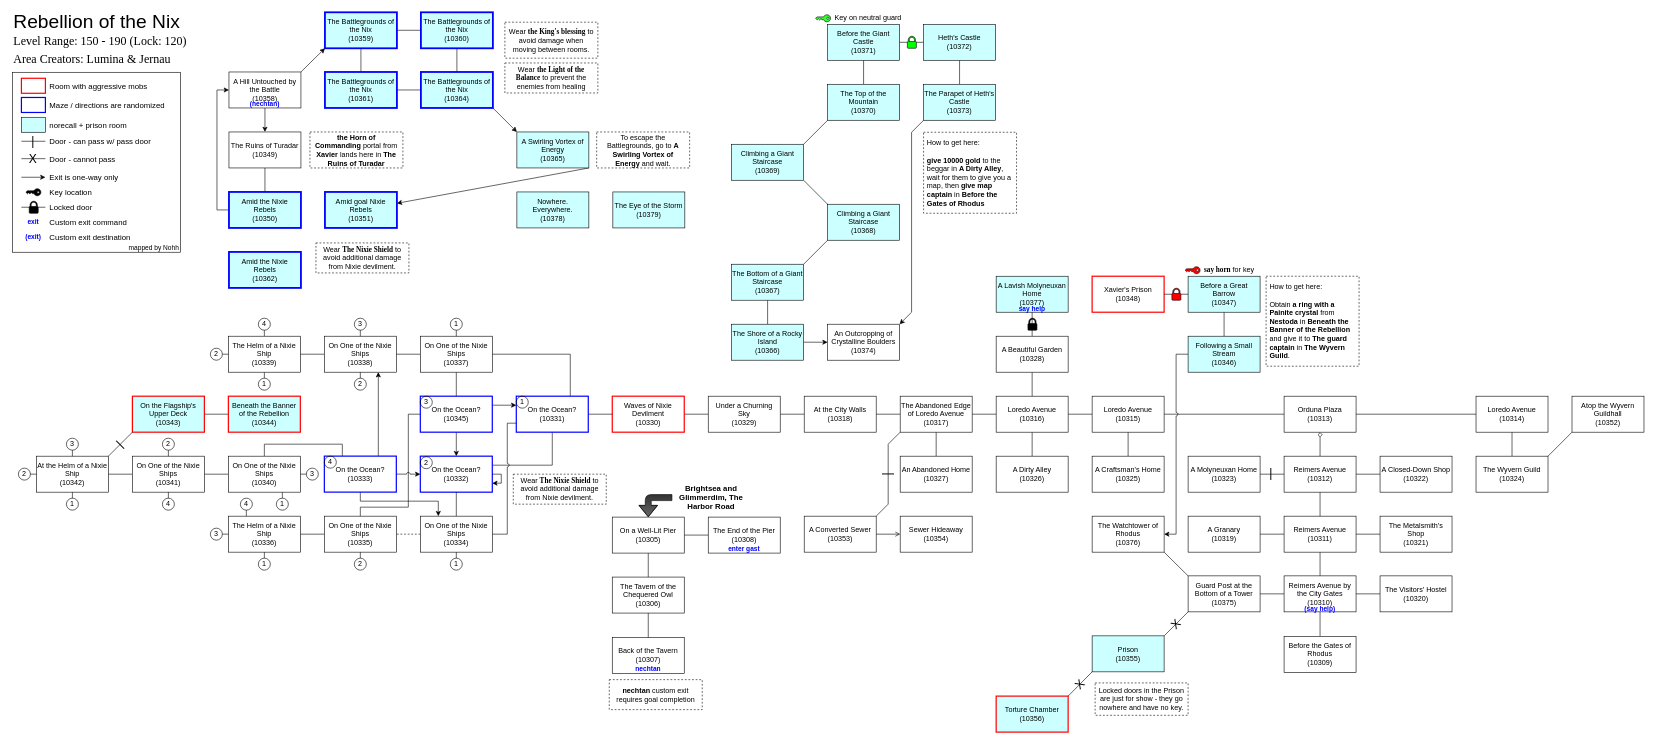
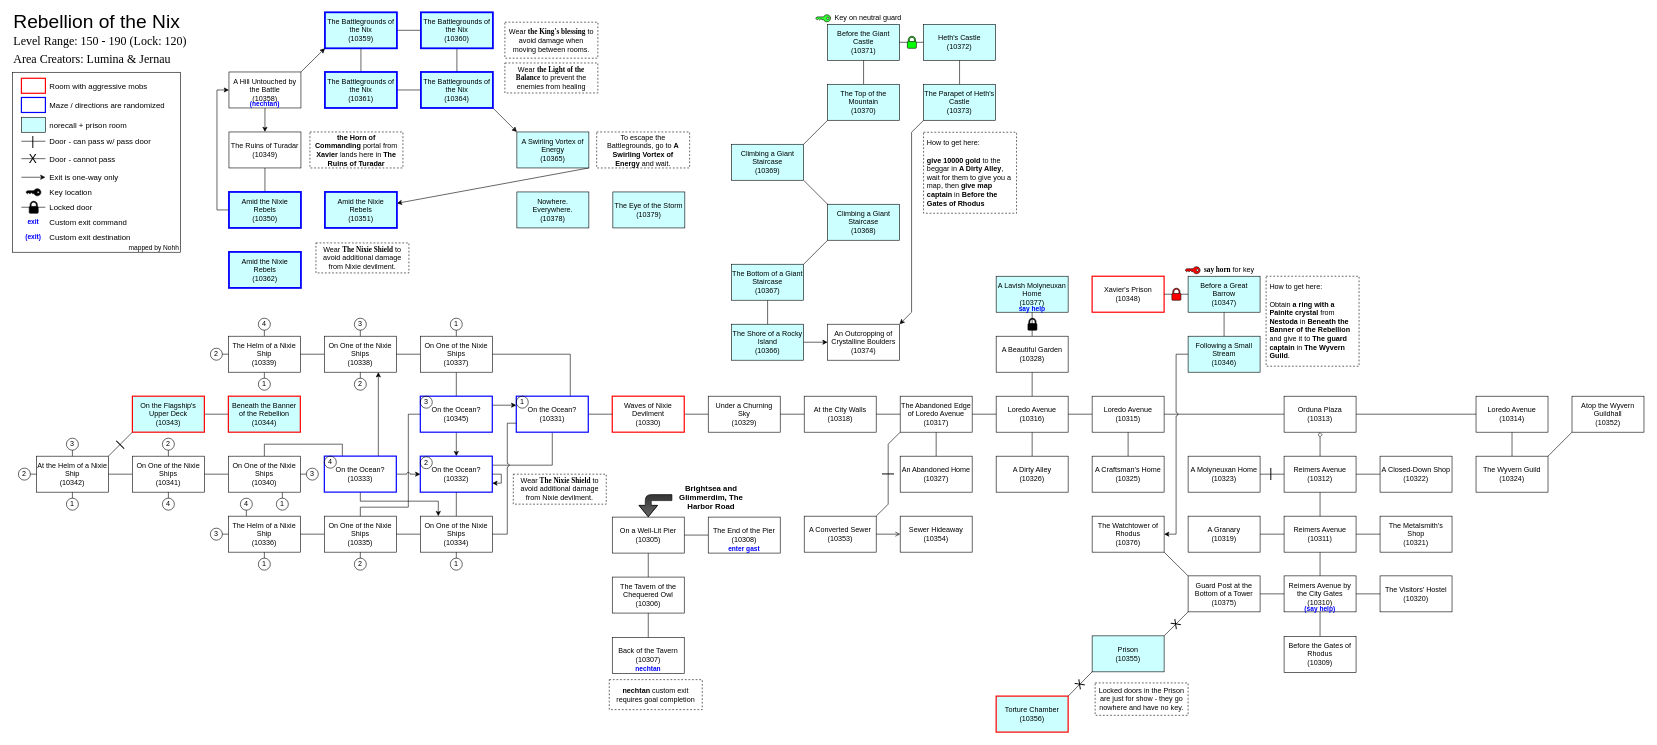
(361, 210) -> (361, 210)
(408, 534) -> (408, 534)
